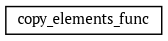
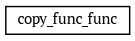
(84, 20) -> (68, 20)
